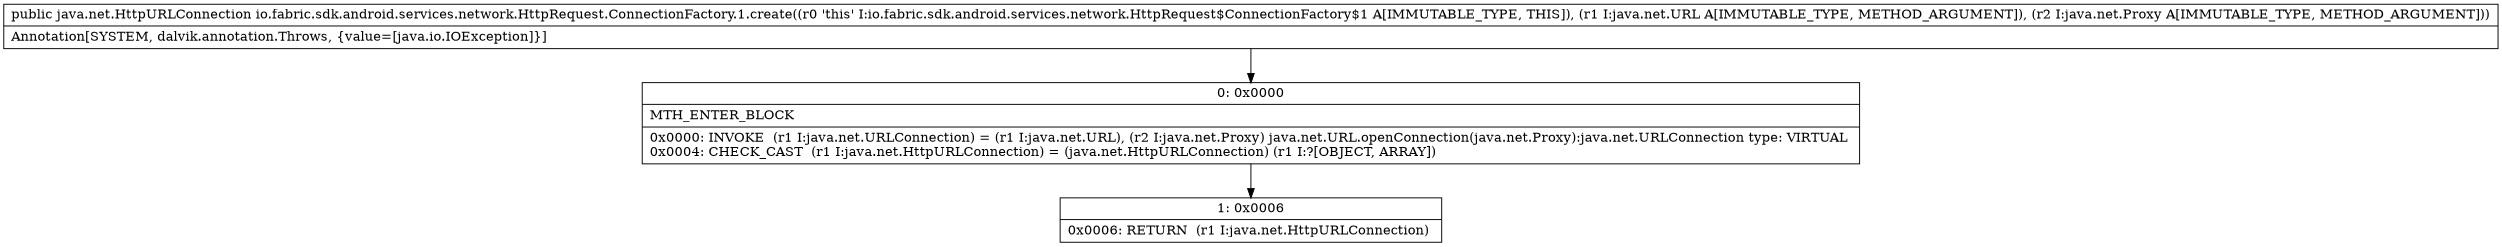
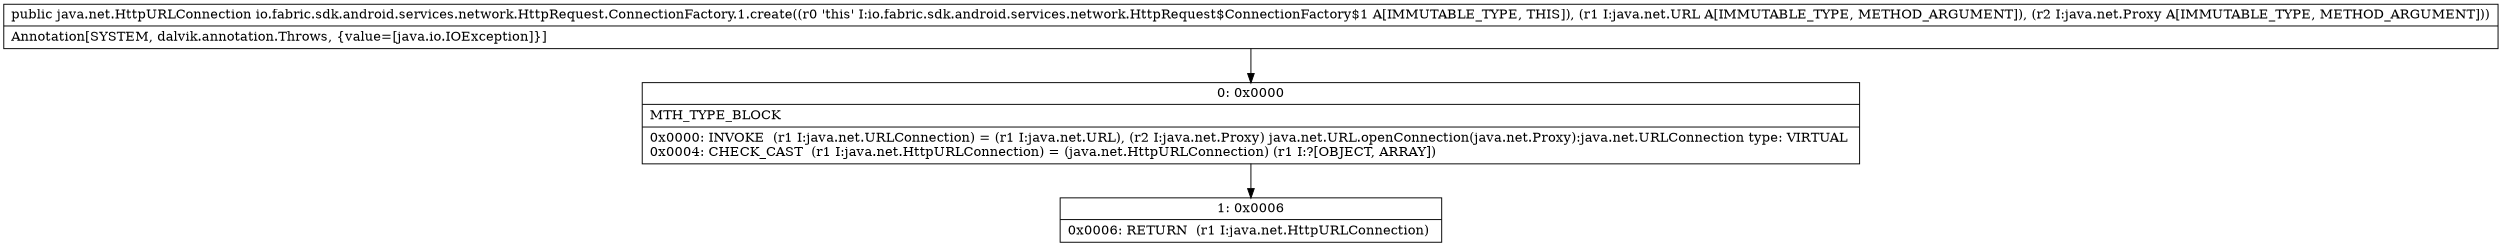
(722, 115) -> (715, 115)
